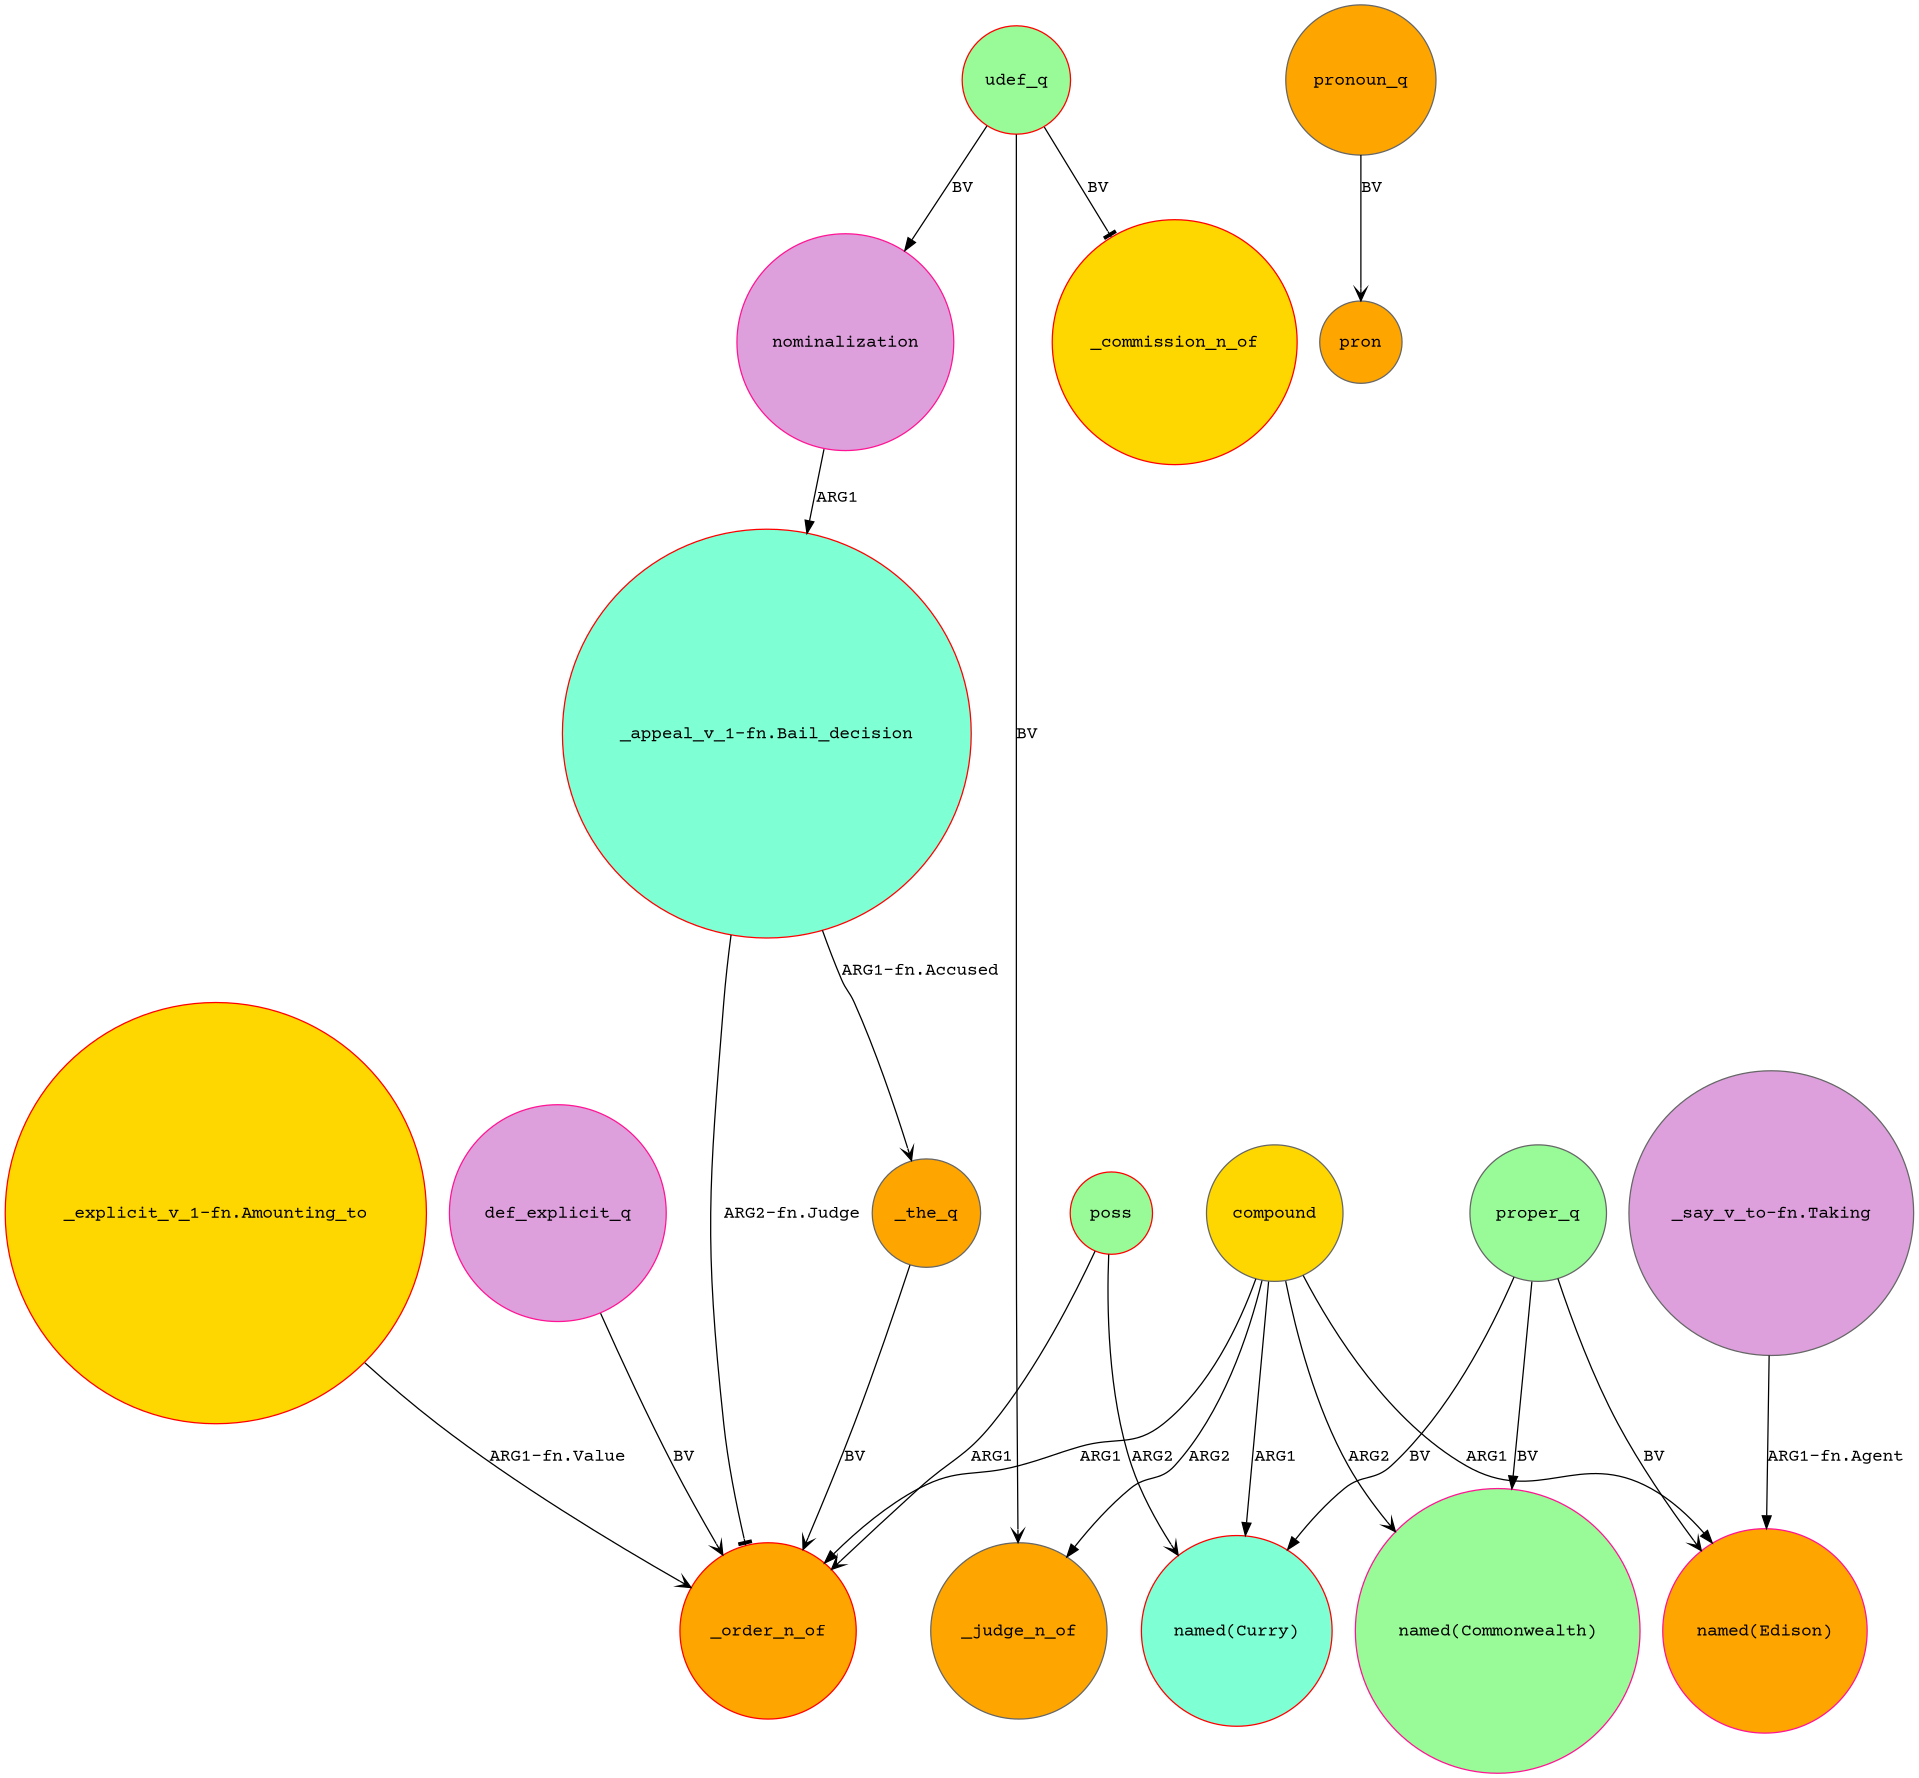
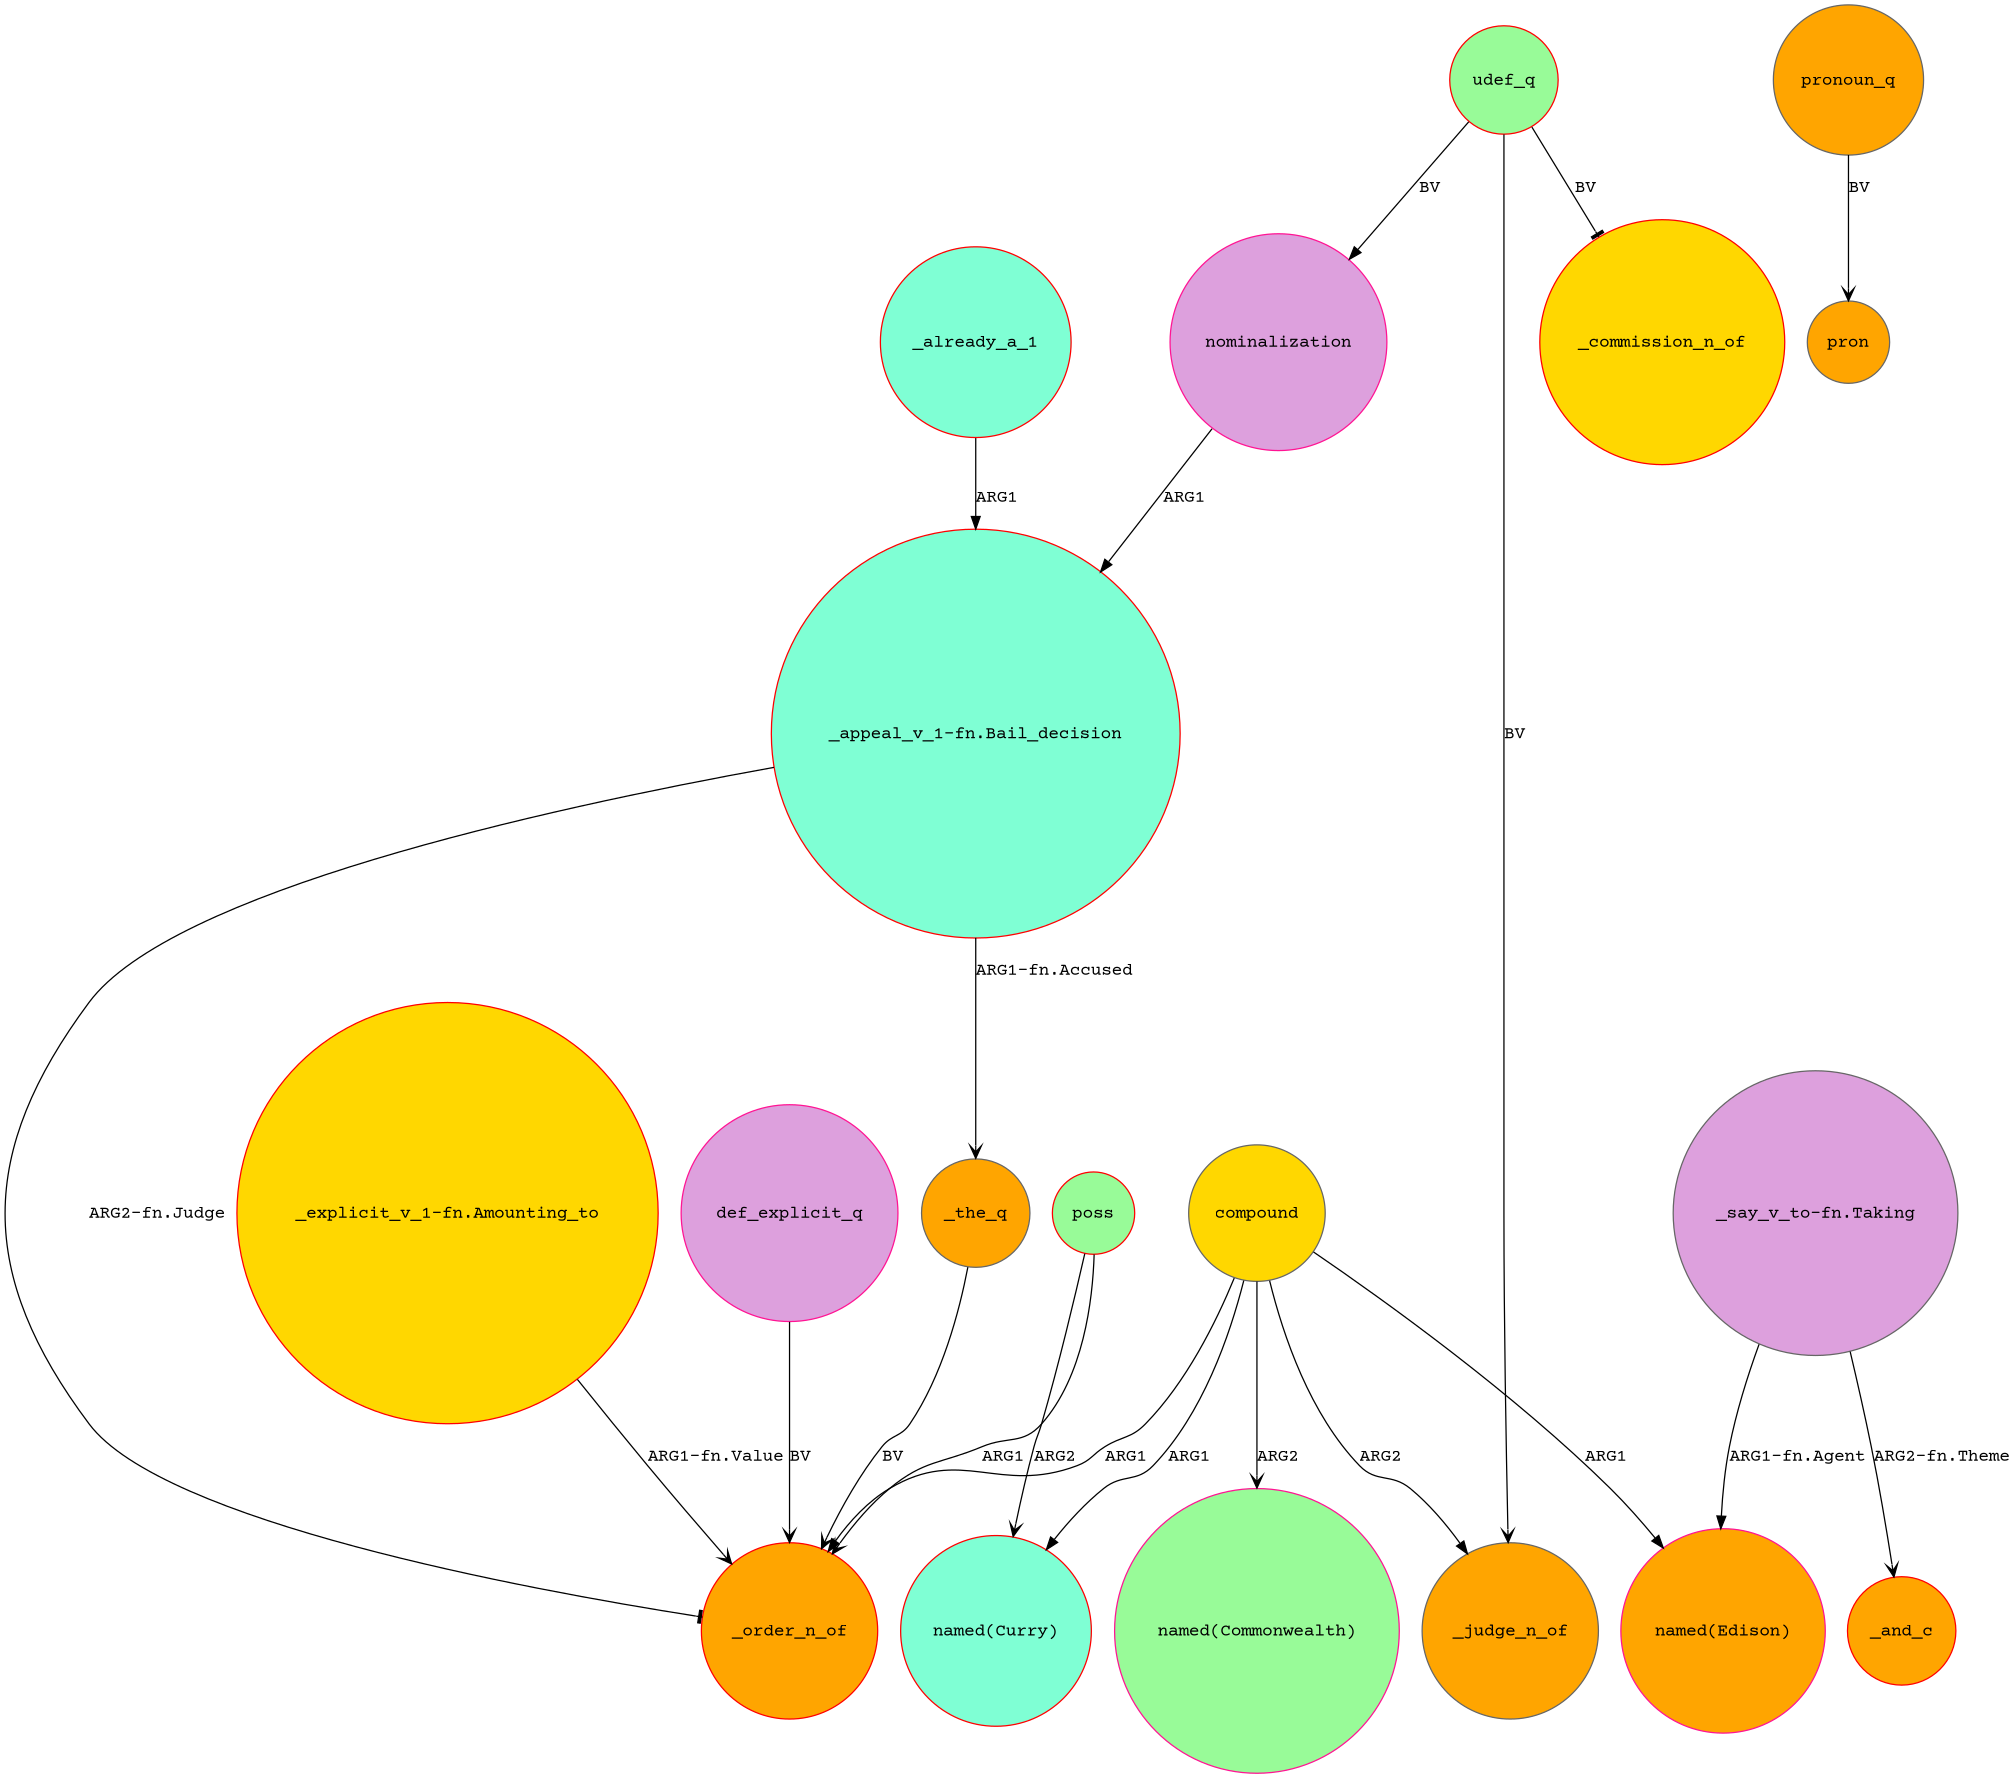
none -> (976, 342)
(1538, 1213) -> none
none -> (1902, 1631)
